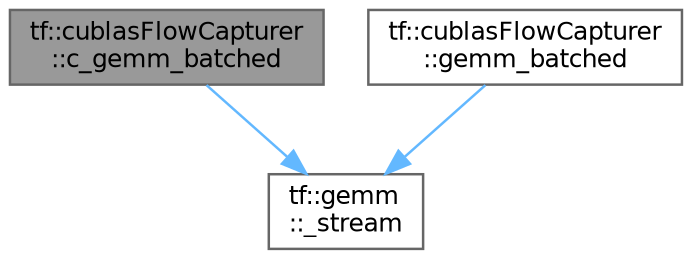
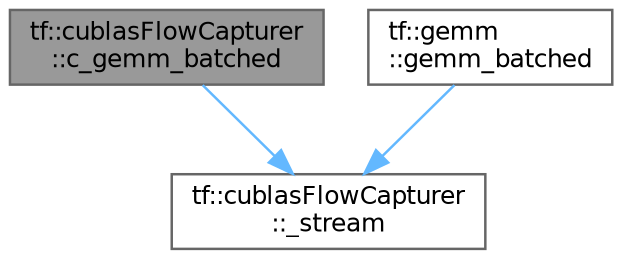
(525, 47) -> (490, 47)
(346, 212) -> (329, 212)
